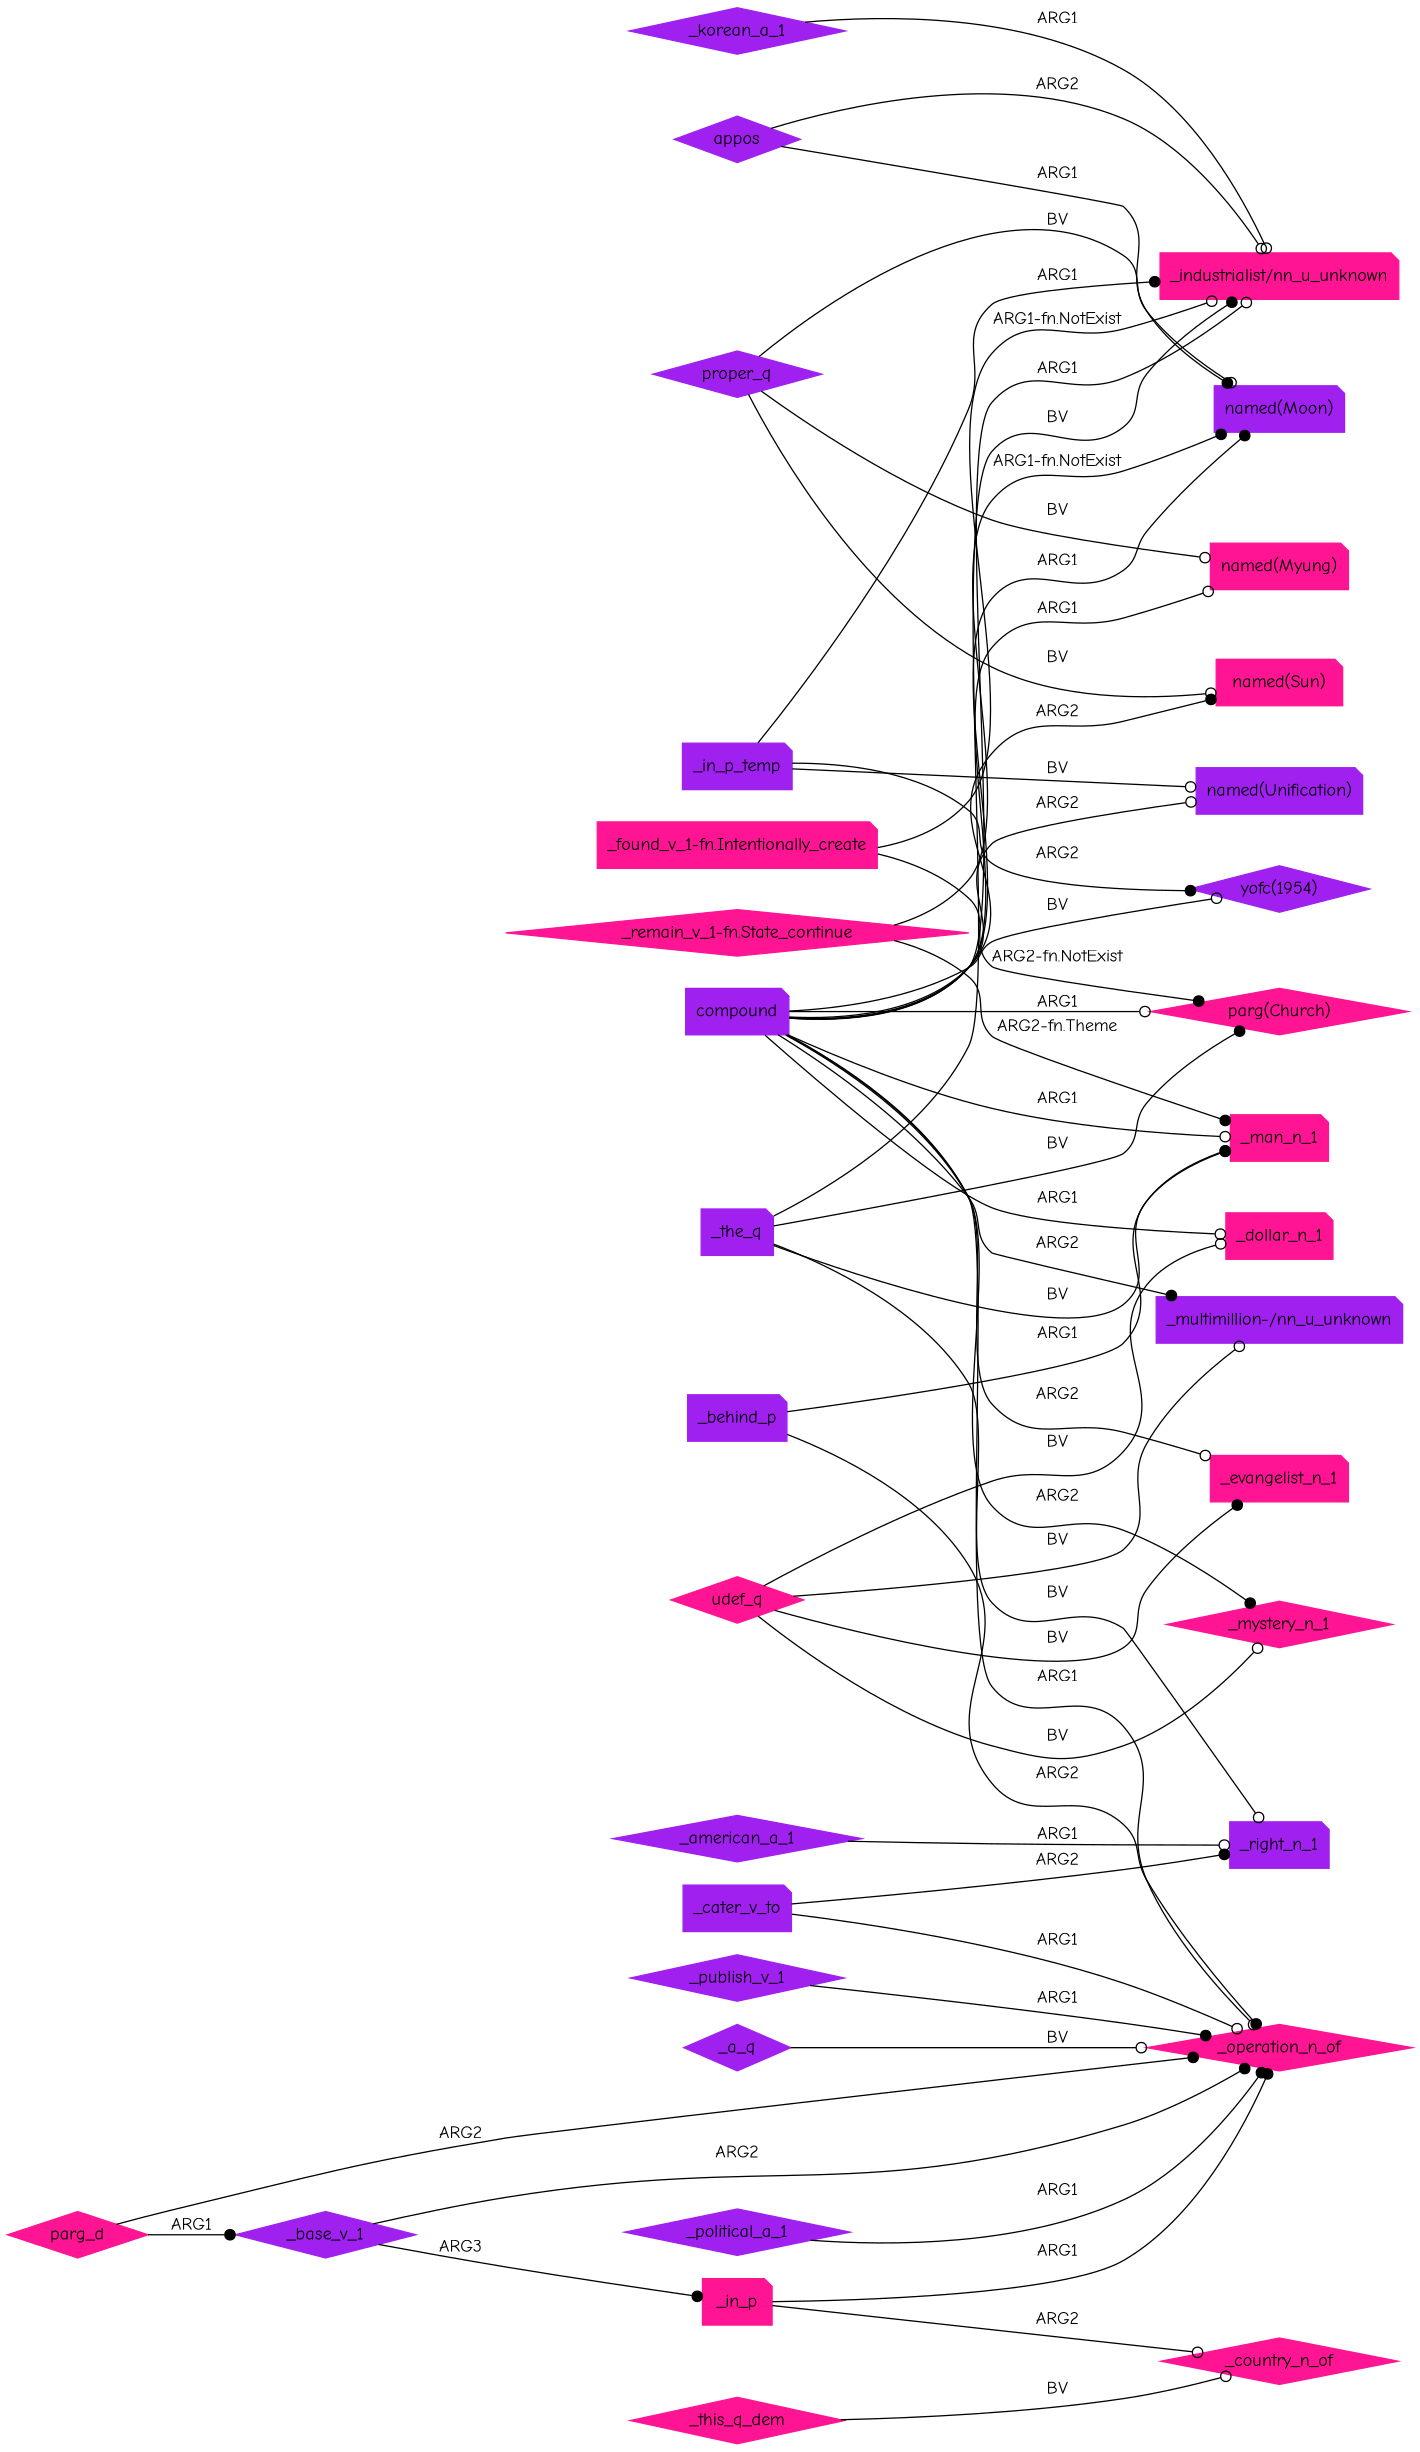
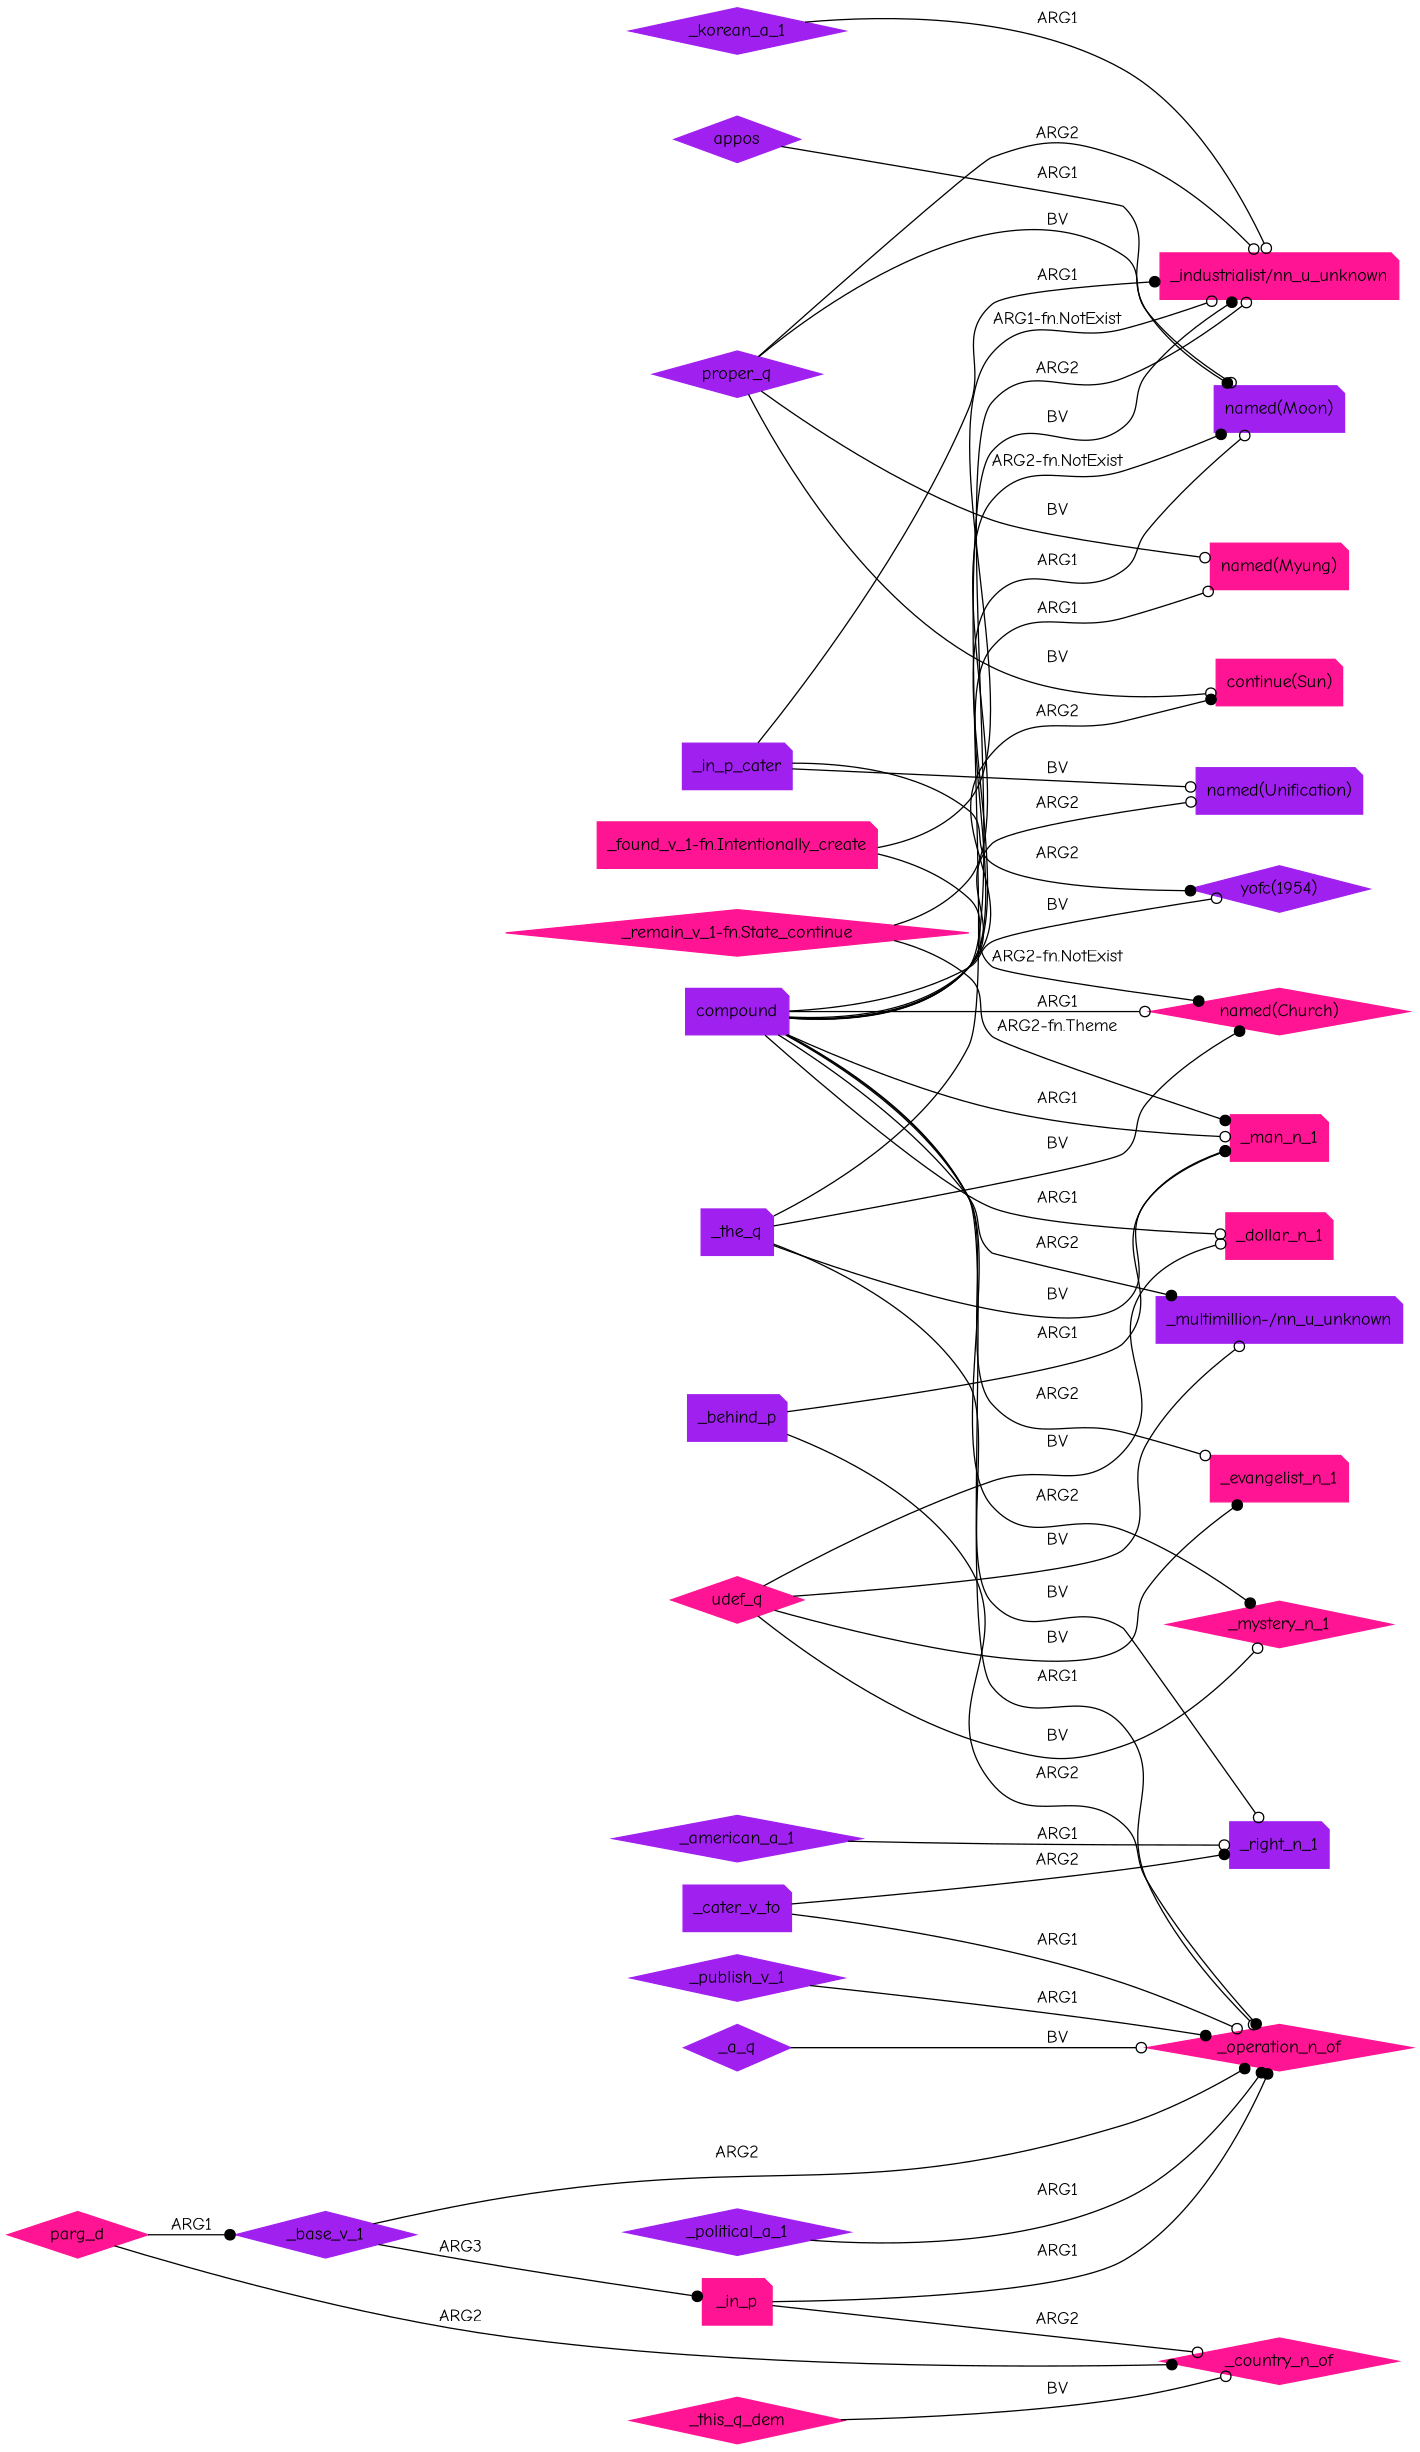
(1040, 98) -> (985, 162)
(1058, 368) -> (1058, 368)
(1058, 461) -> (1058, 461)
(998, 594) -> (998, 594)
(1279, 683) -> (1279, 683)
(737, 766) -> (737, 766)
(1279, 1012) -> (1279, 1012)
(649, 2120) -> (635, 2350)
